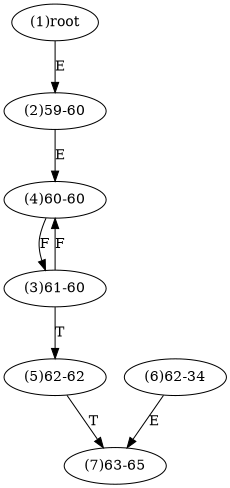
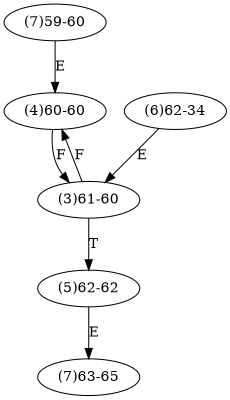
(55, 22) -> none
(55, 111) -> (55, 22)
(148, 417) -> (136, 152)
(94, 422) -> (94, 333)
